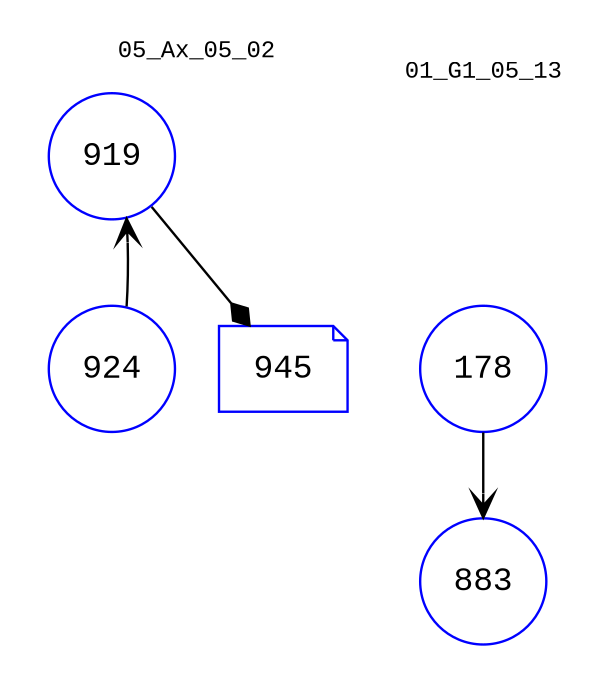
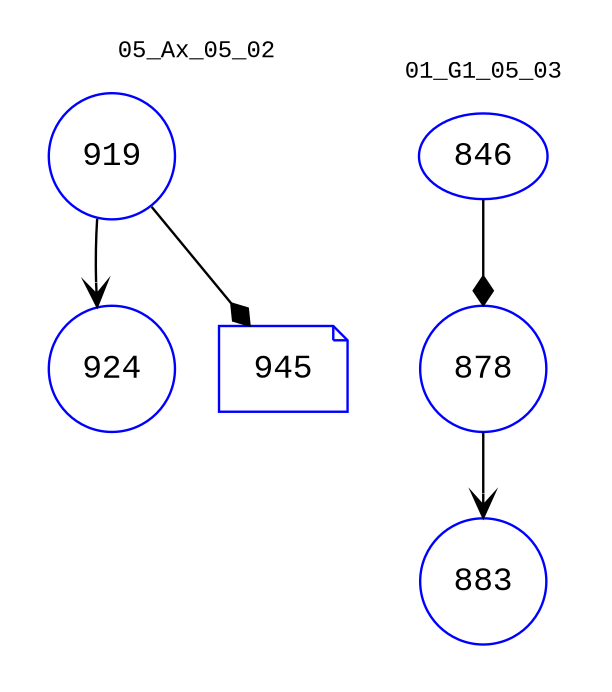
(484, 72) -> (484, 72)
none -> (483, 156)
(128, 275) -> (96, 251)
(483, 369) -> (483, 369)
